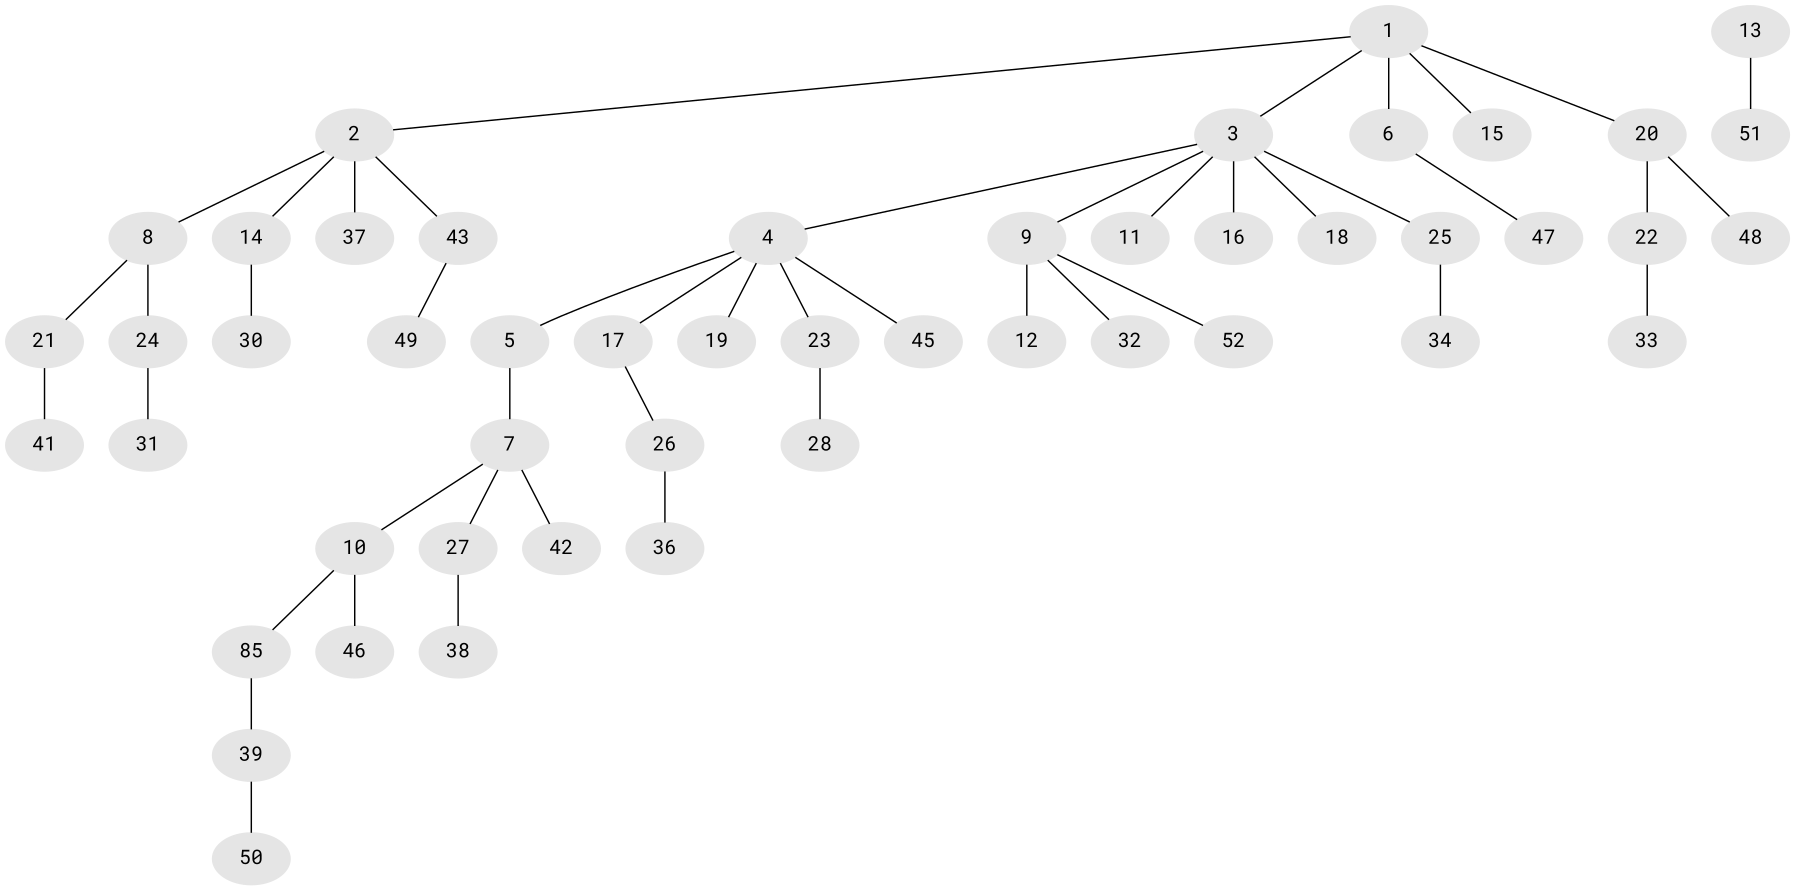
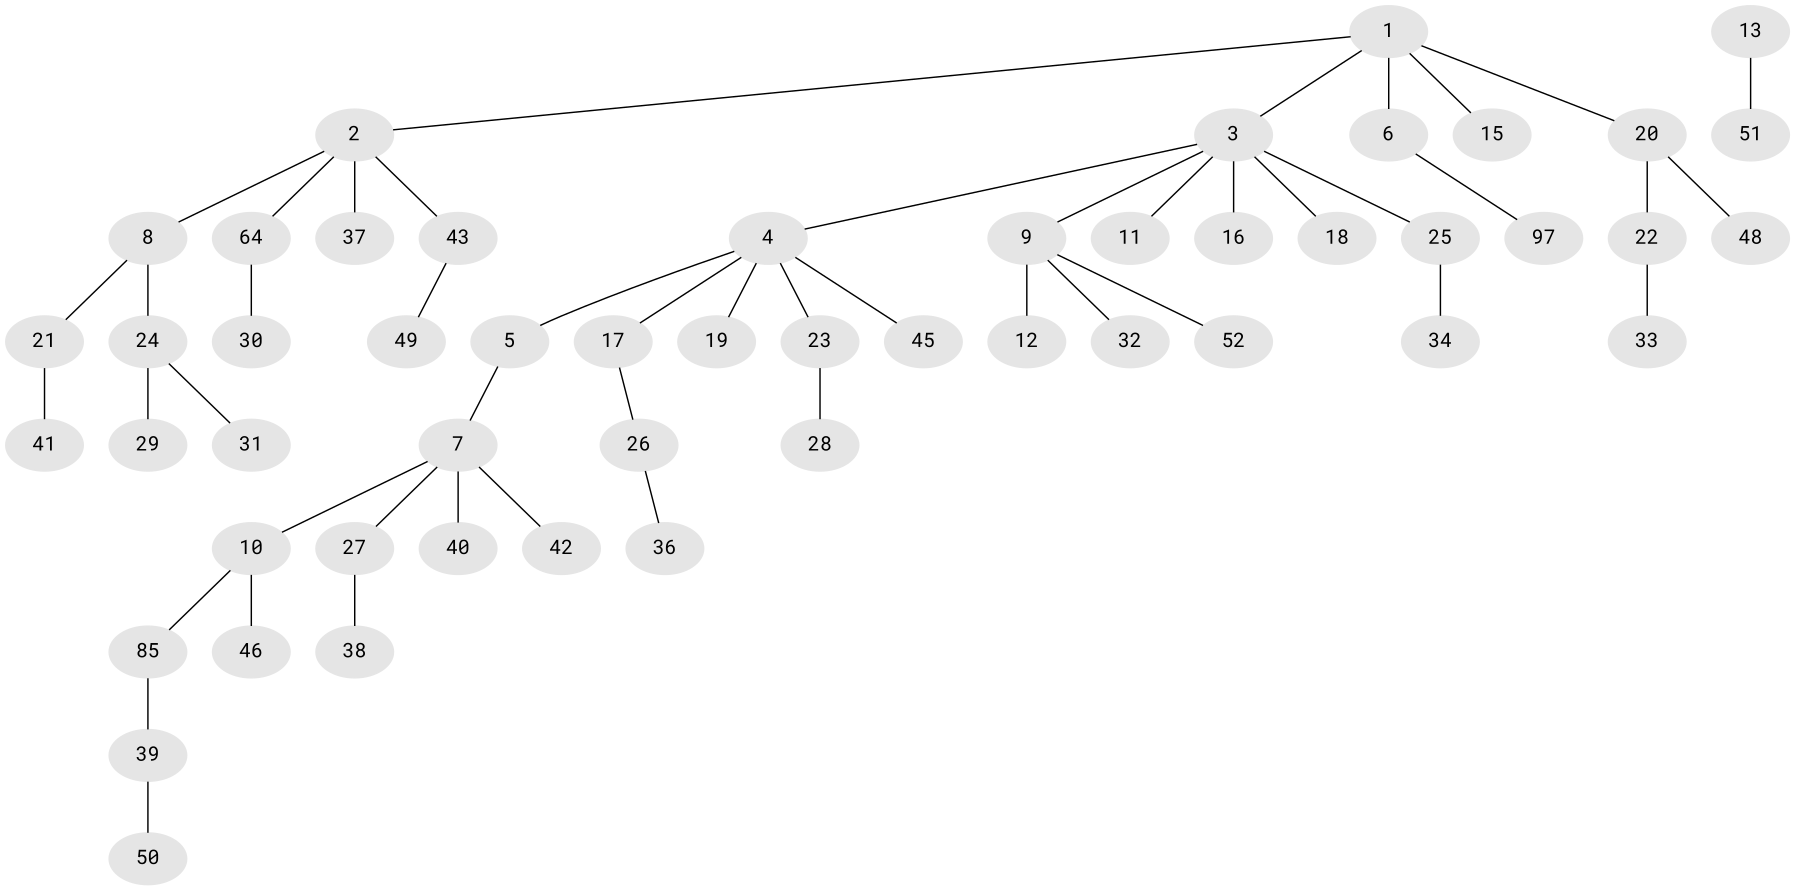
(251, 238) -> (251, 238)
(1544, 238) -> (1544, 238)
none -> (148, 445)
none -> (458, 549)
